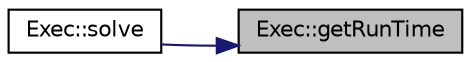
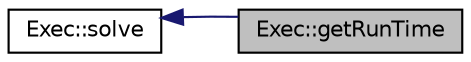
(189, 45) -> (211, 17)
